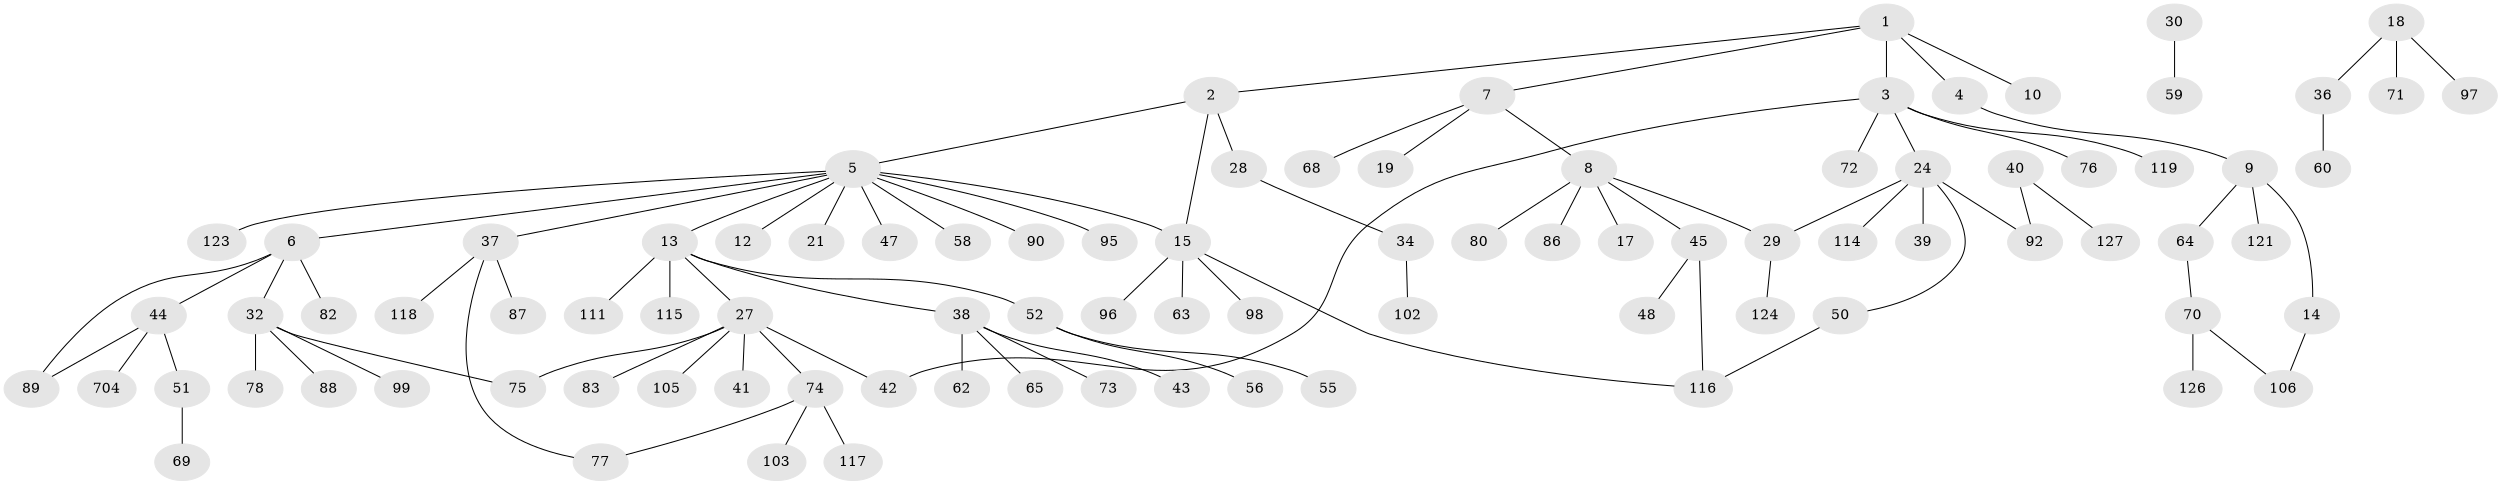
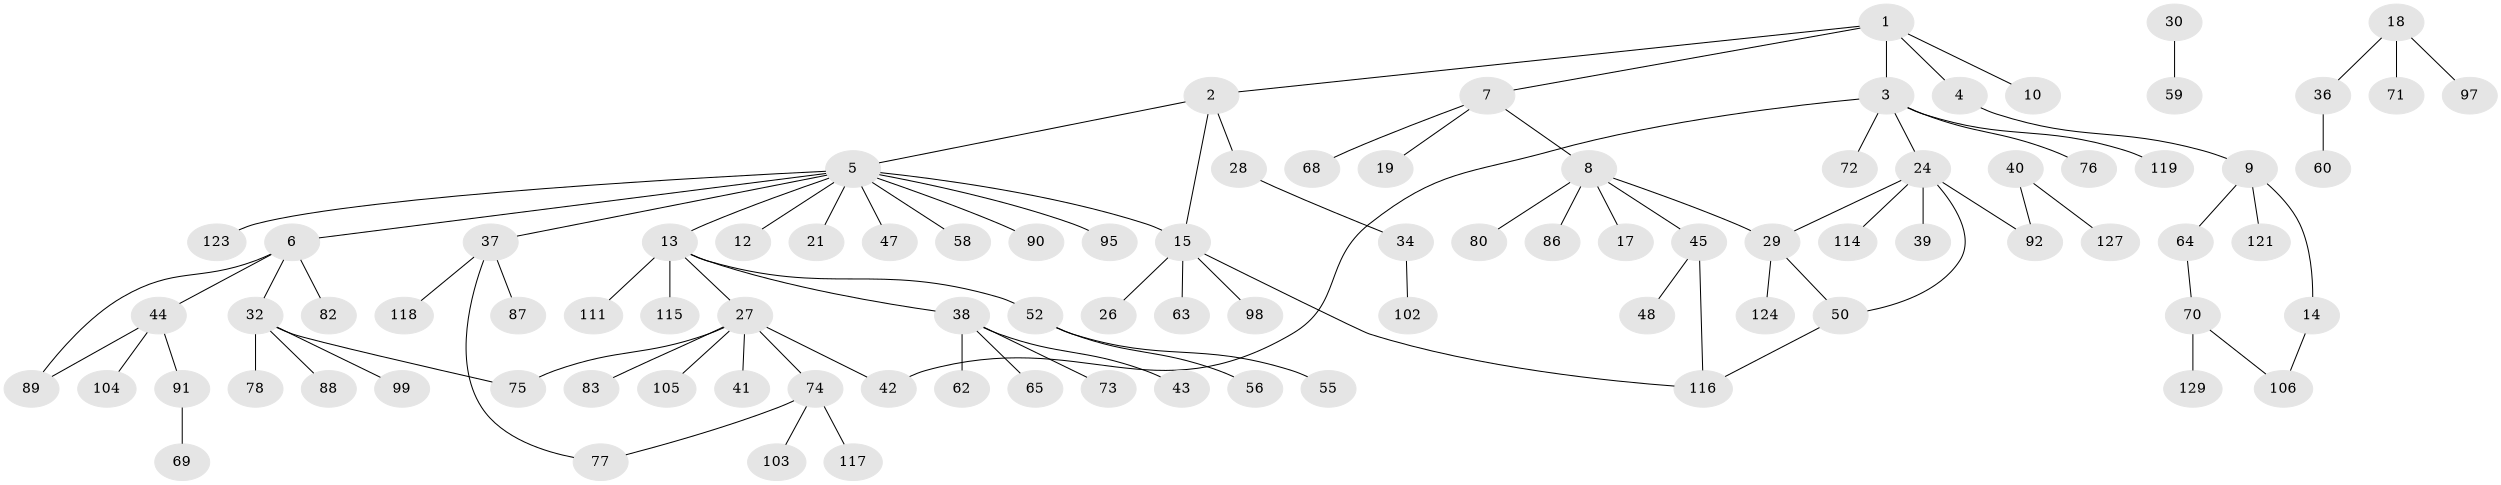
none -> (1807, 279)
(1109, 316) -> (1109, 316)
(107, 389) -> (107, 389)
(182, 389) -> (182, 389)
(2193, 389) -> (2193, 389)
